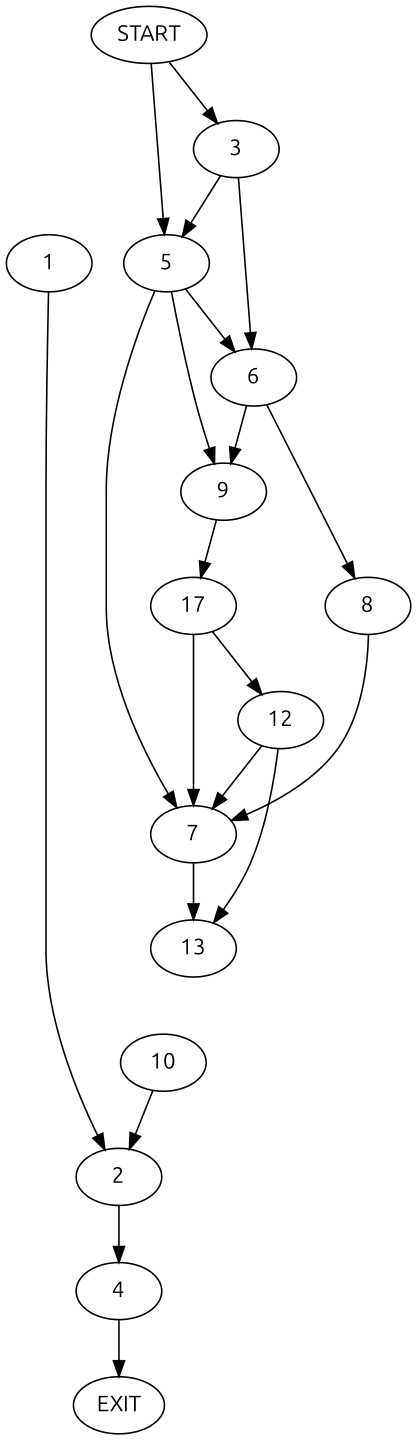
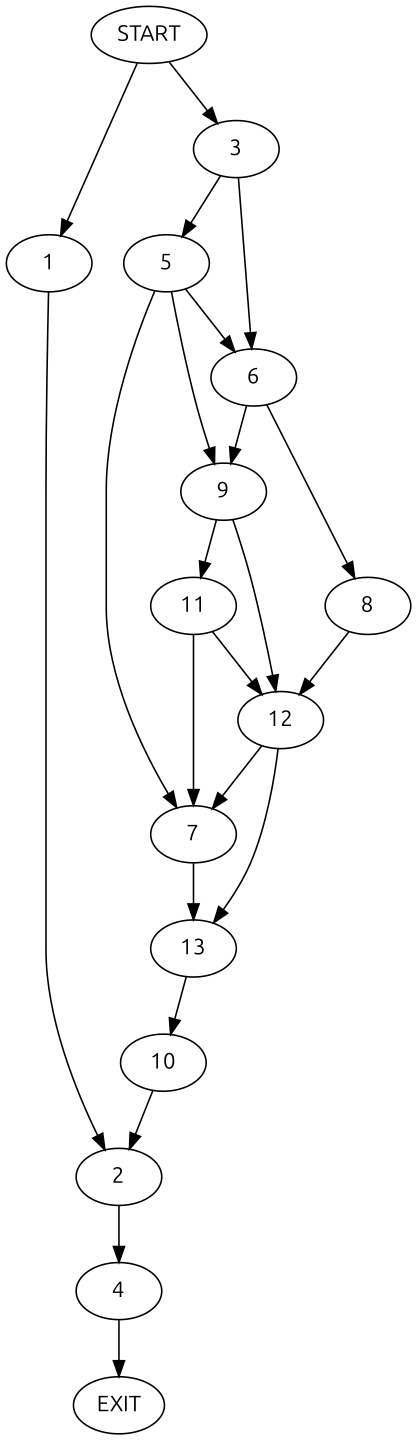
(157, 141) -> (102, 142)
none -> (256, 597)
(194, 606) -> (194, 606)
(339, 746) -> (329, 657)
none -> (181, 998)
